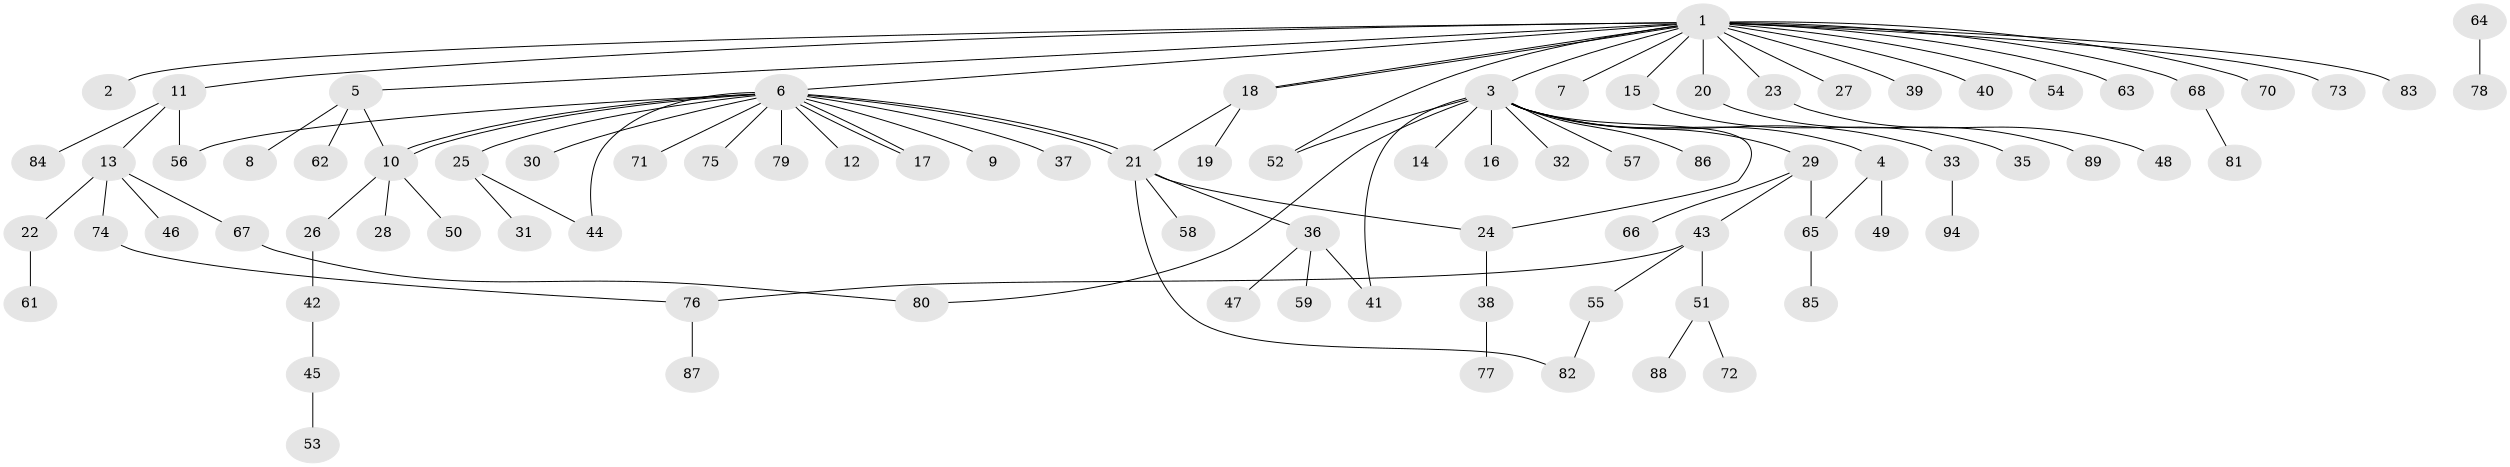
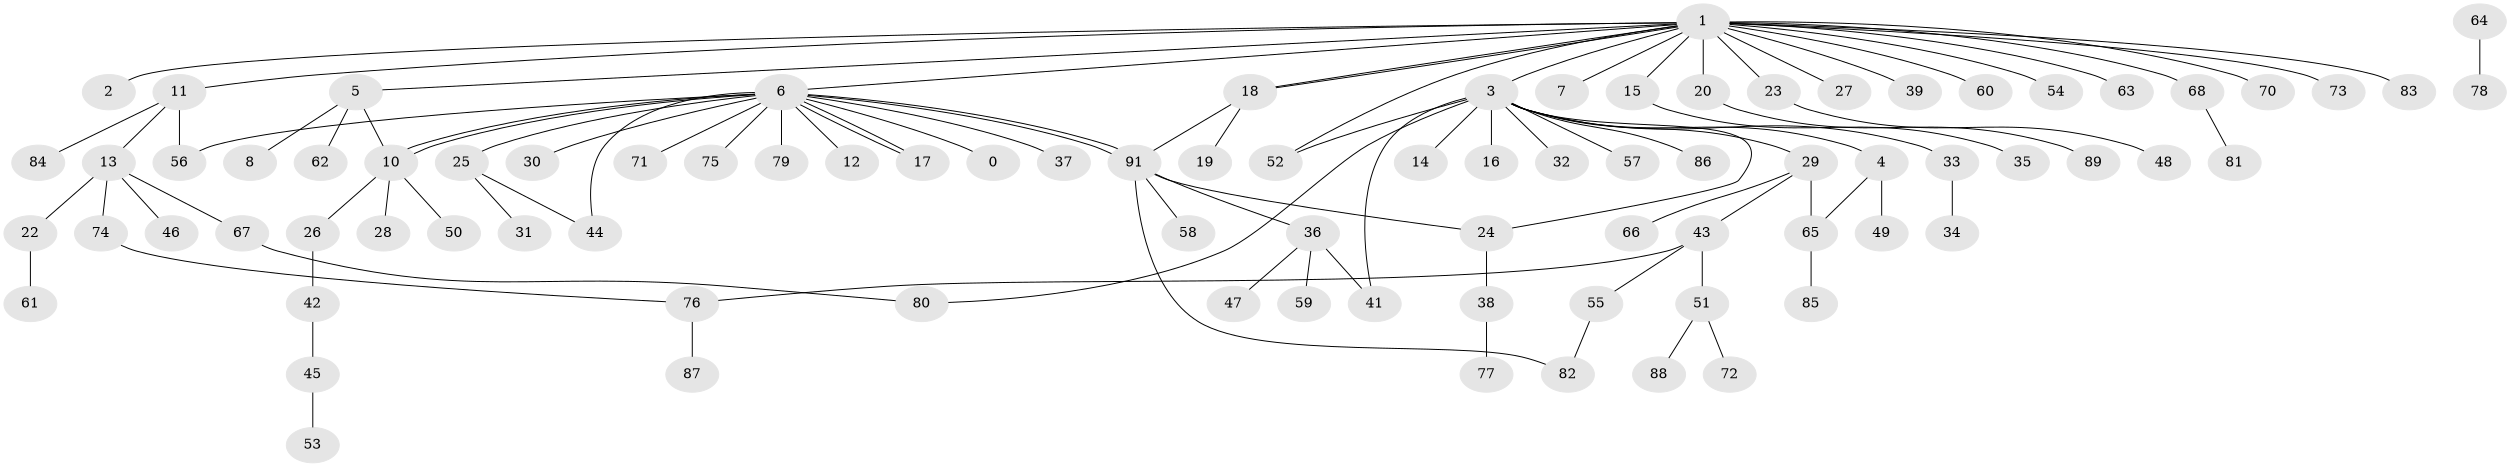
(1986, 92) -> (1986, 92)
(993, 163) -> (993, 163)
(1135, 163) -> (1135, 163)
(1952, 233) -> (1952, 233)
